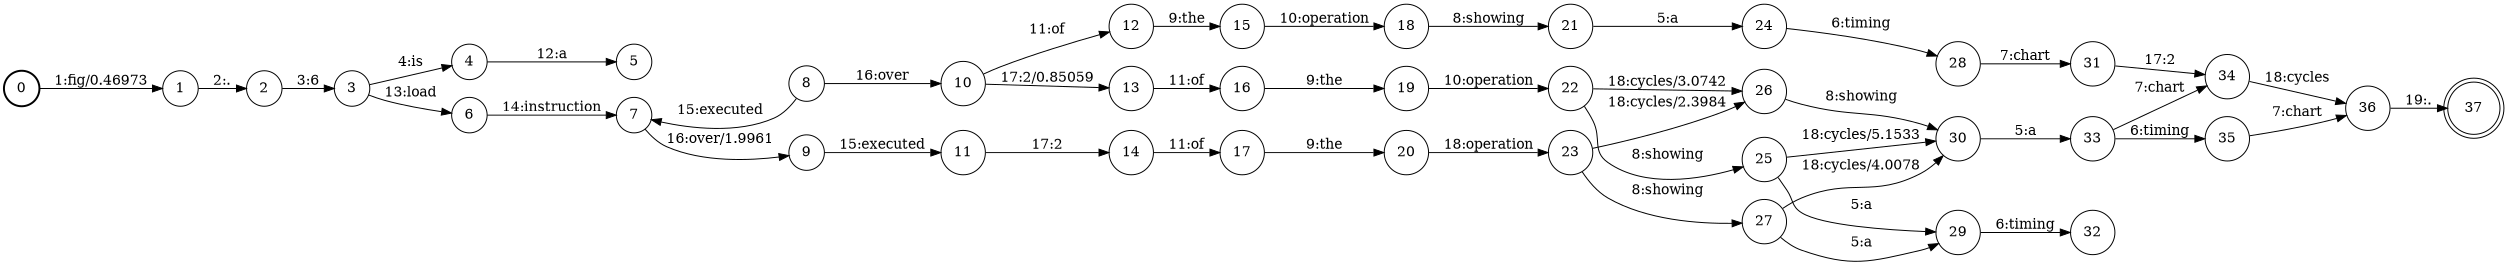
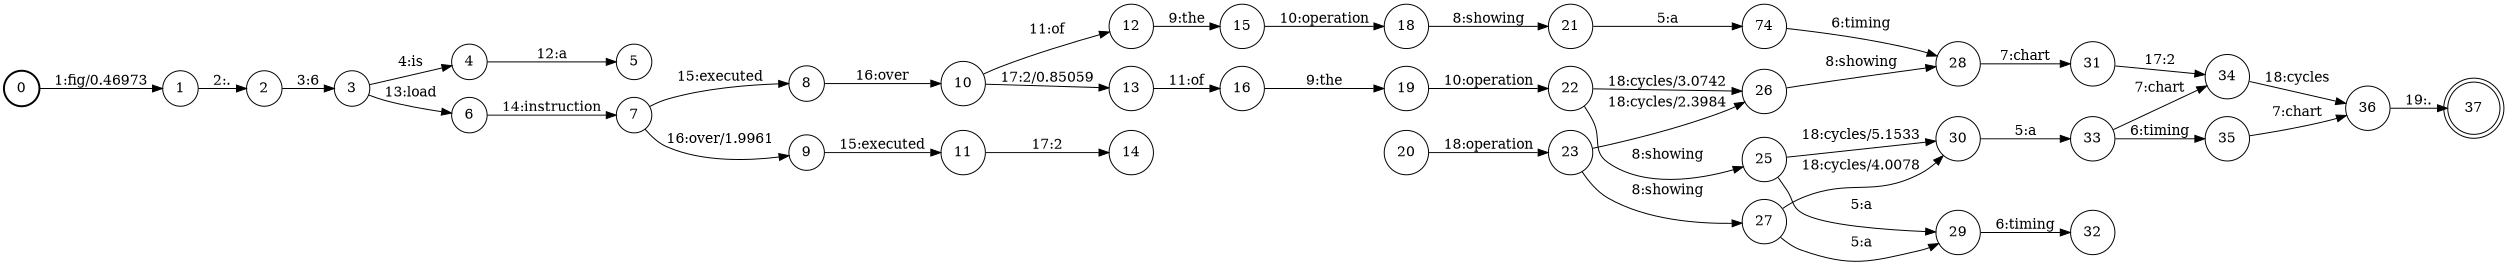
(1764, 26) -> (1764, 26)
(1857, 113) -> (1856, 78)
(733, 128) -> (713, 90)
(1242, 153) -> none
